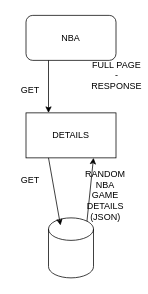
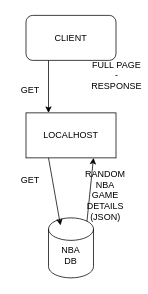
(71, 38) -> (71, 38)
(71, 135) -> (71, 135)
none -> (71, 255)
